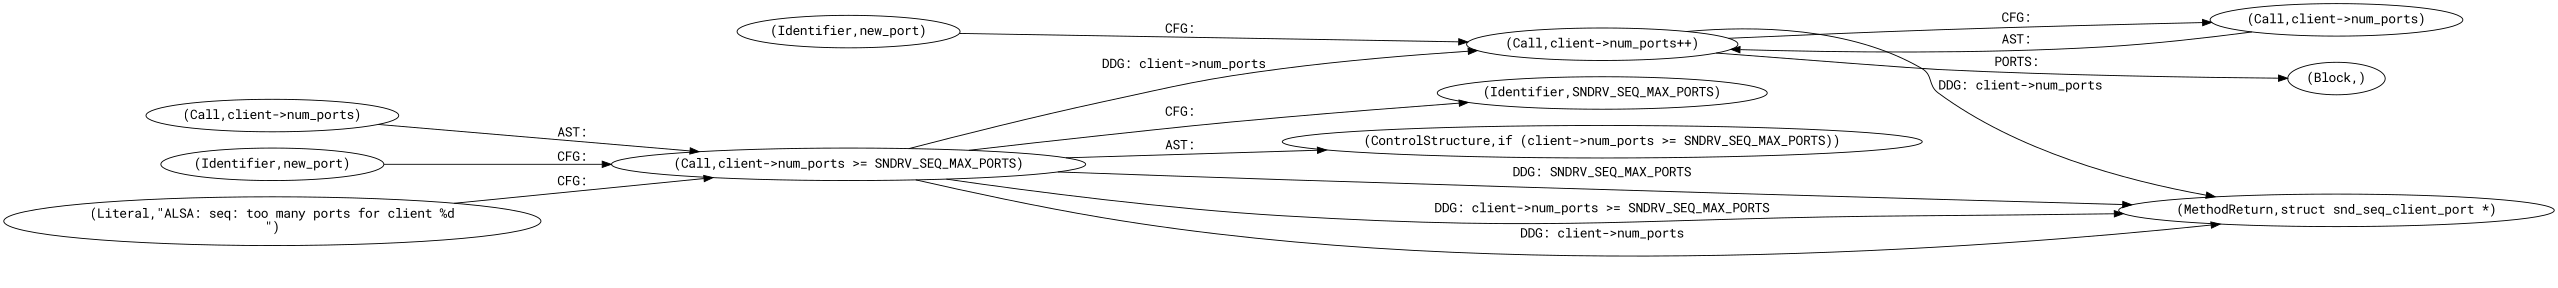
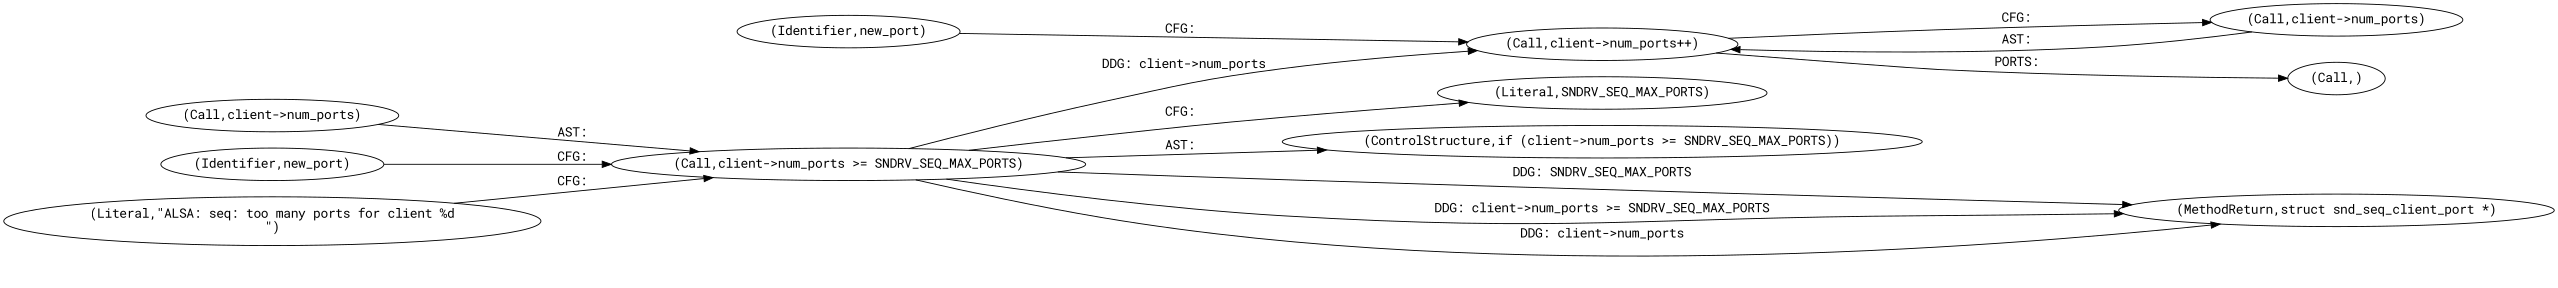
(2336, 79) -> (2336, 79)
(1602, 93) -> (1602, 93)
(1945, 98) -> none
